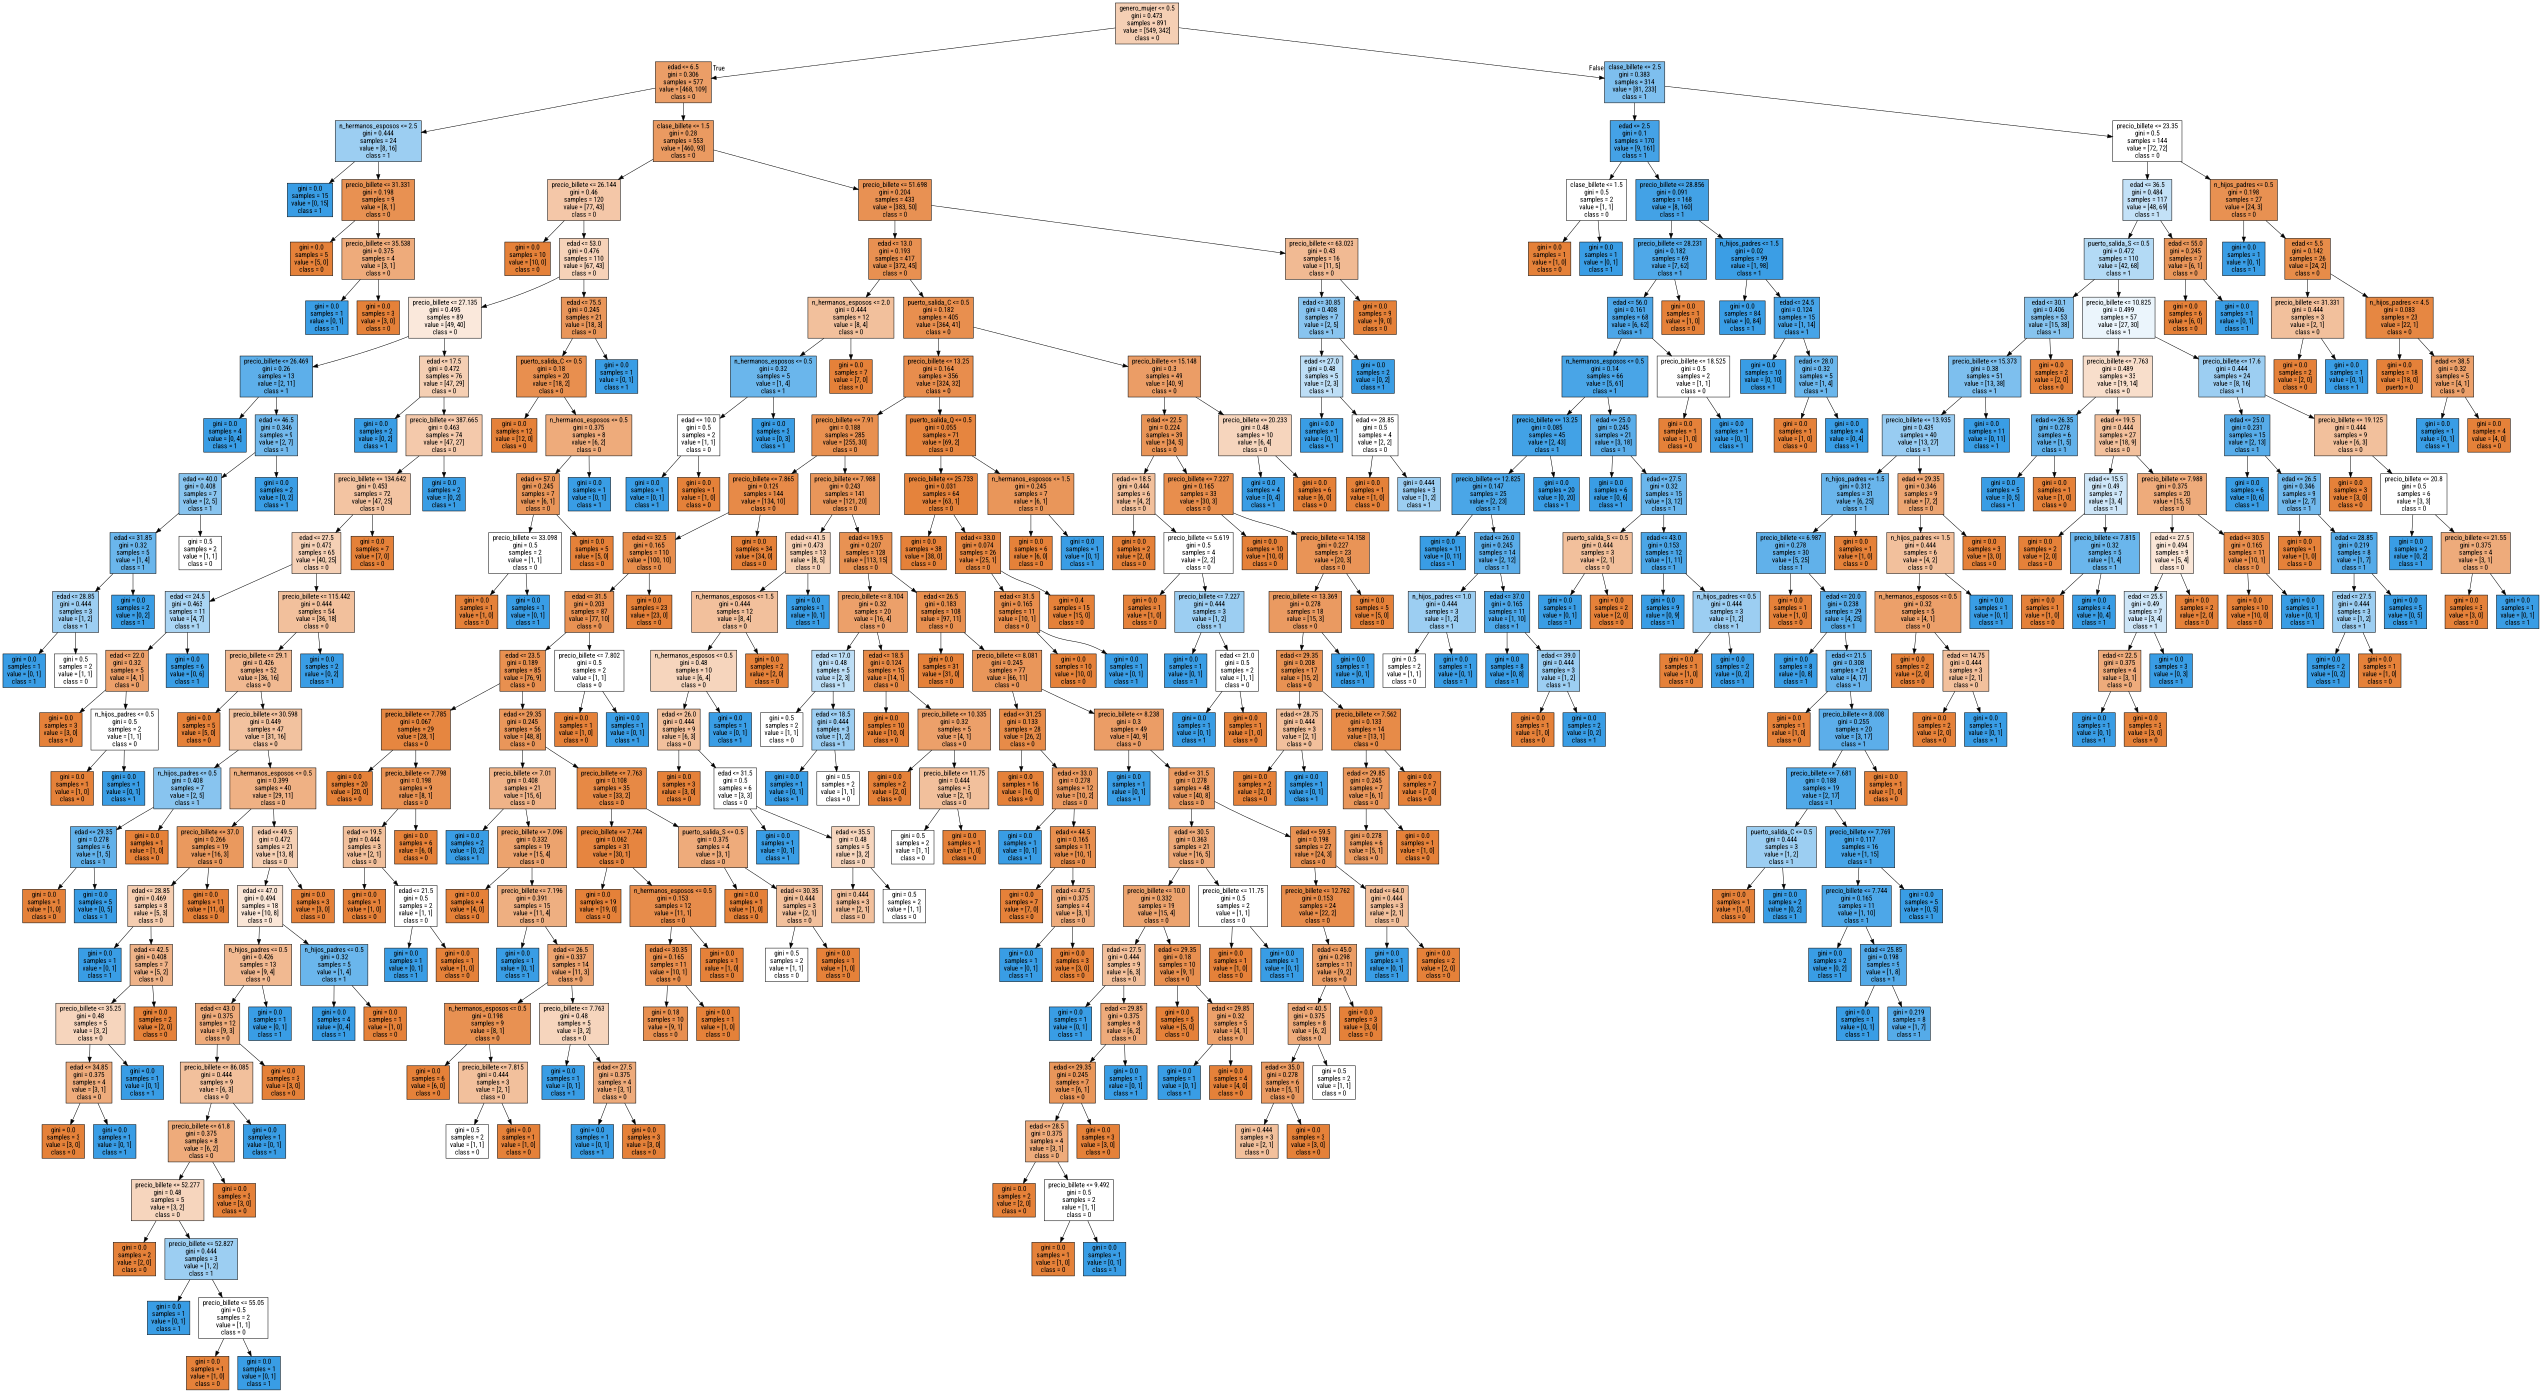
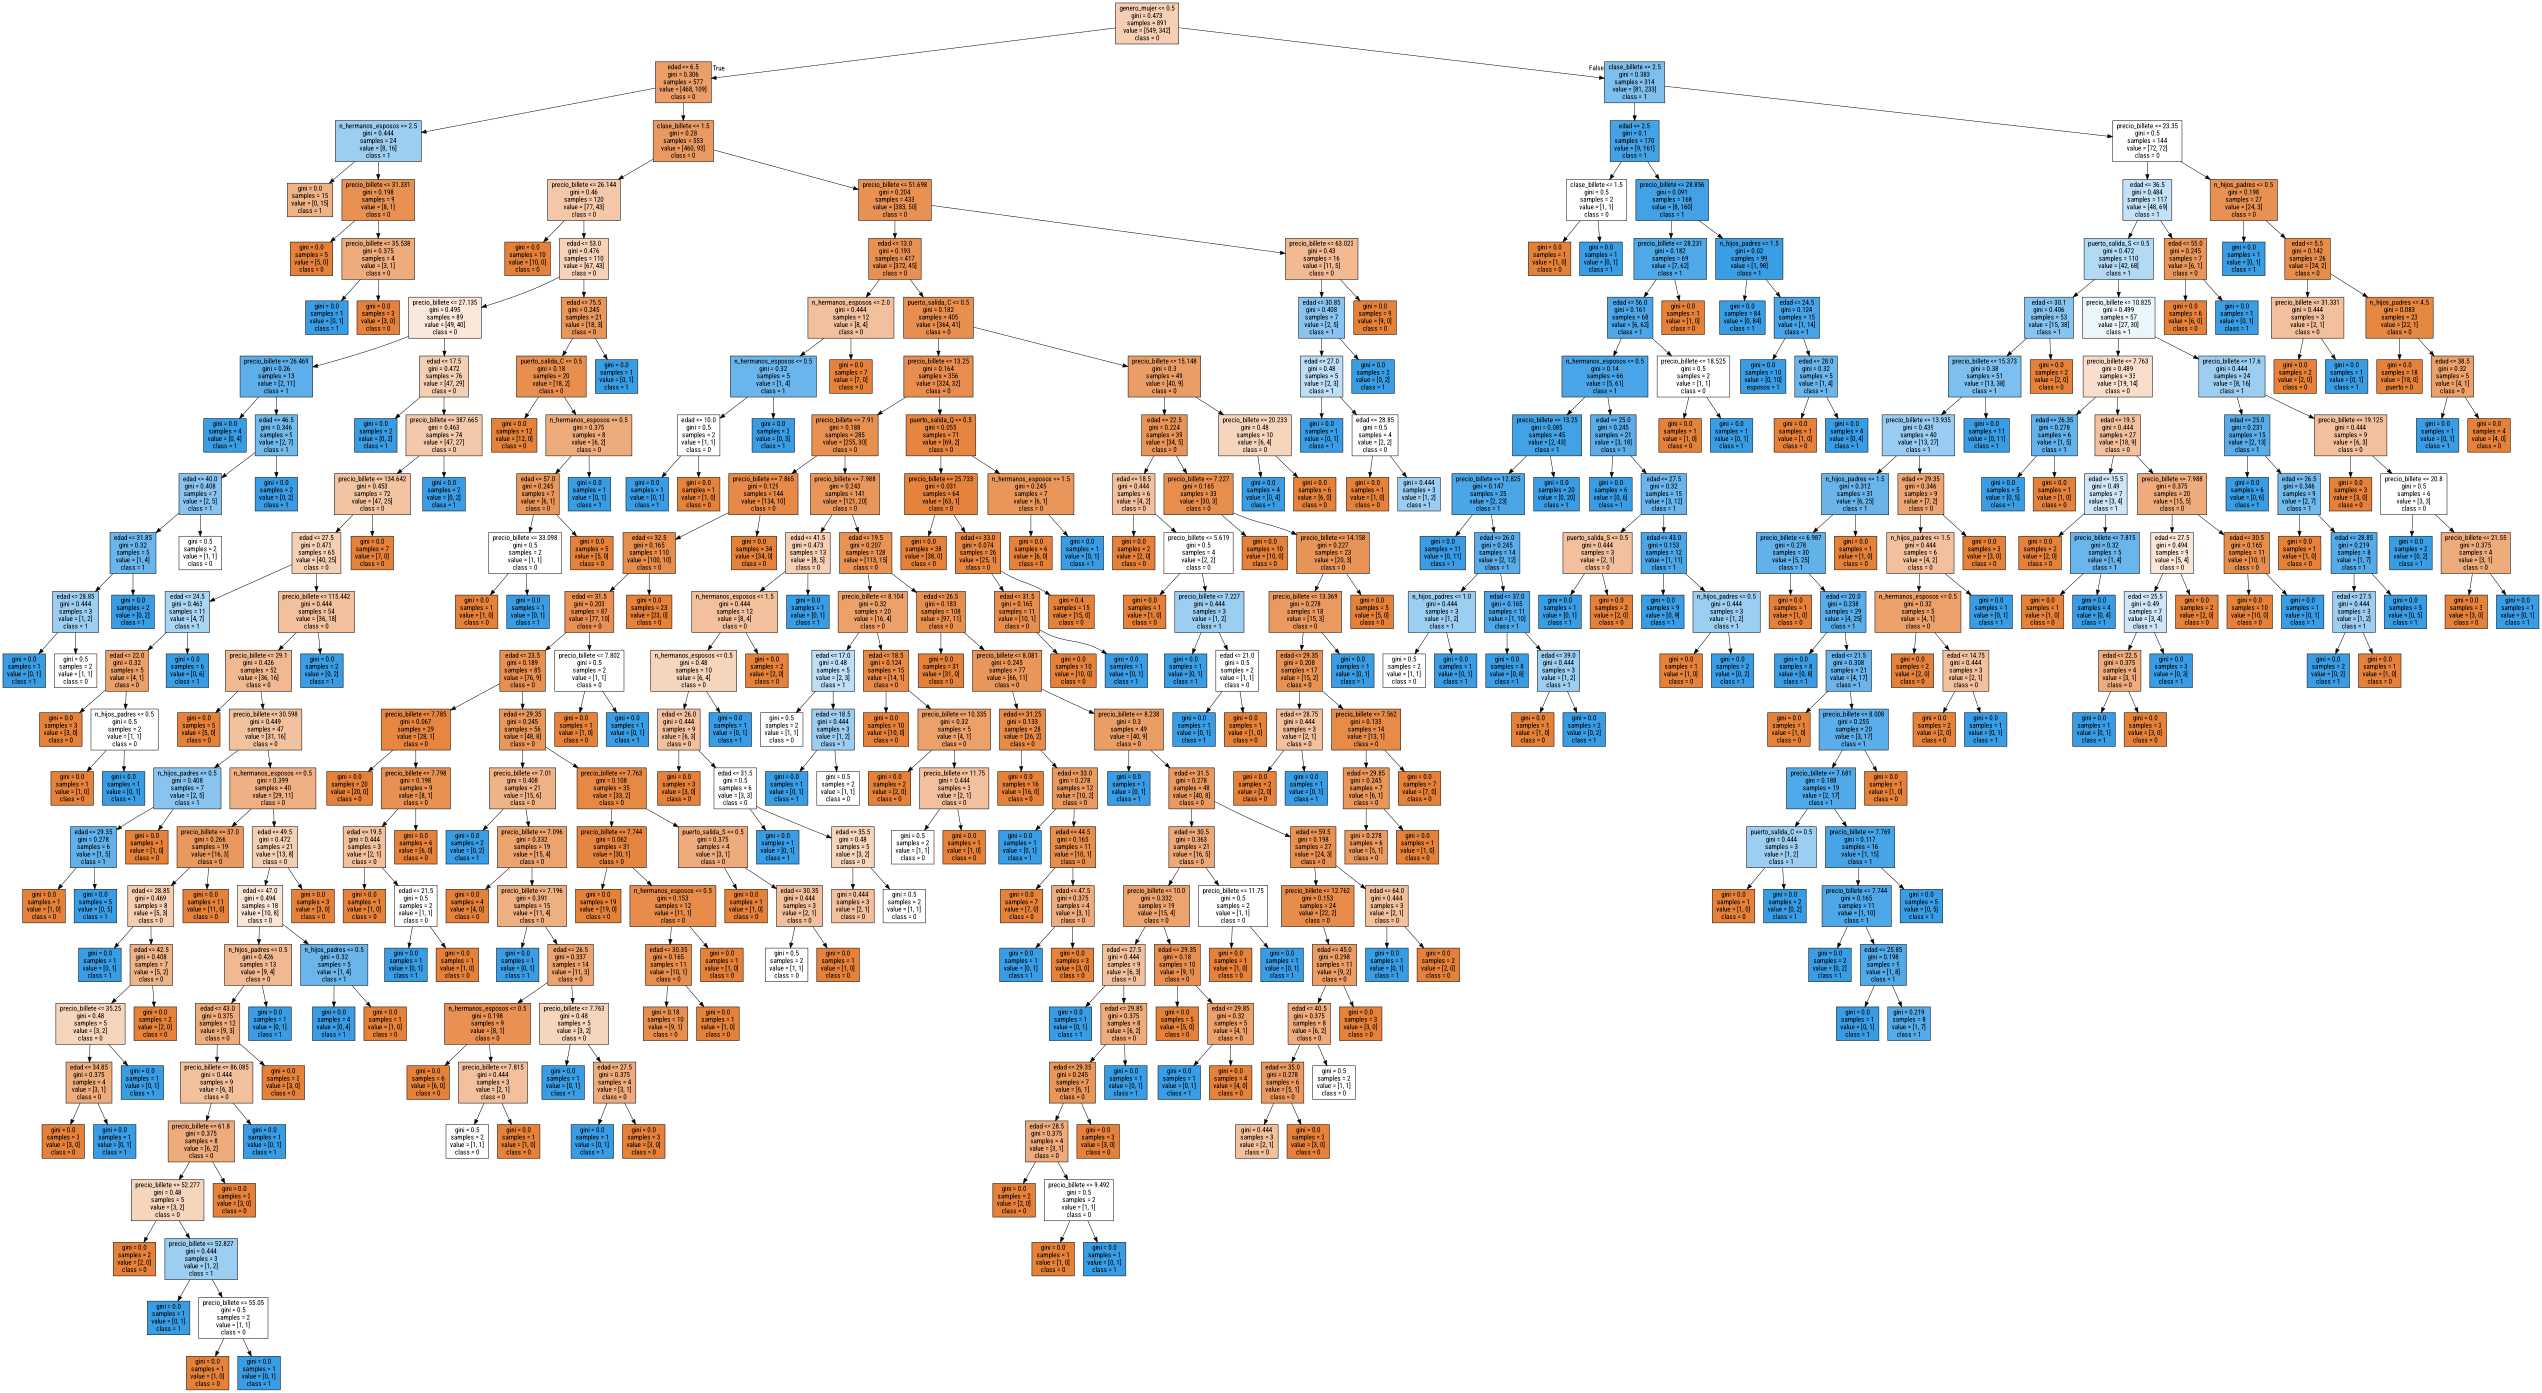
(310, 200) -> (310, 200)
(1763, 377) -> (1763, 377)
